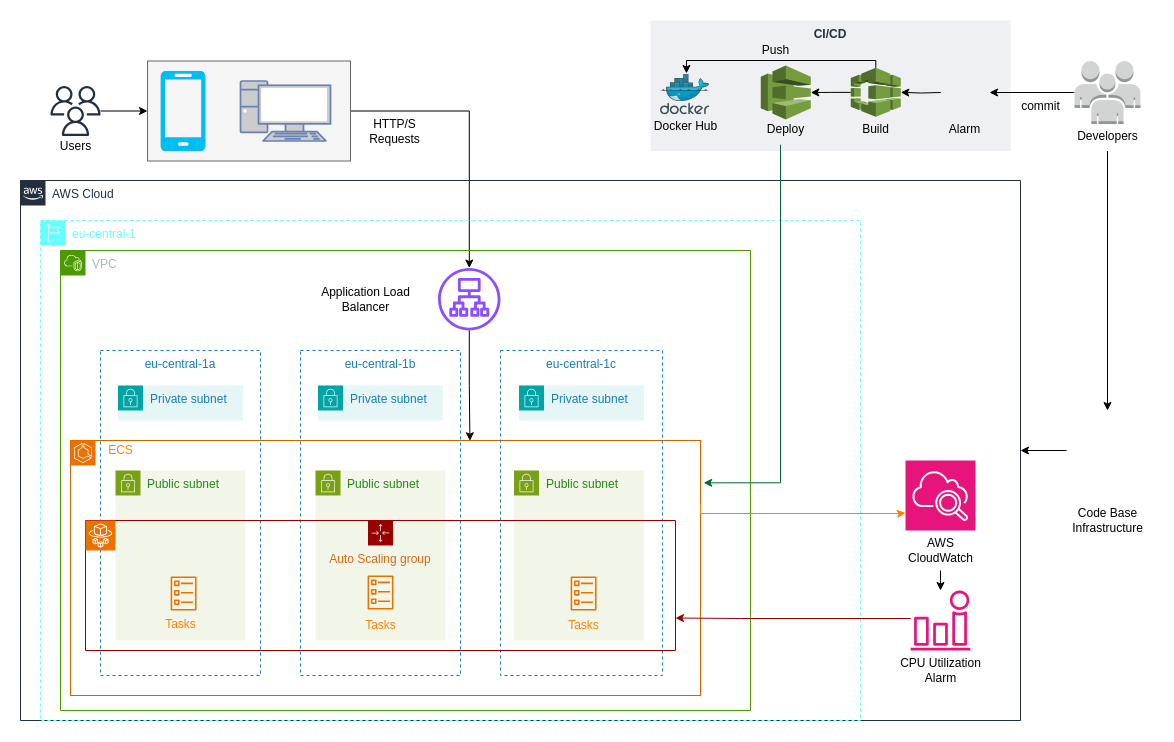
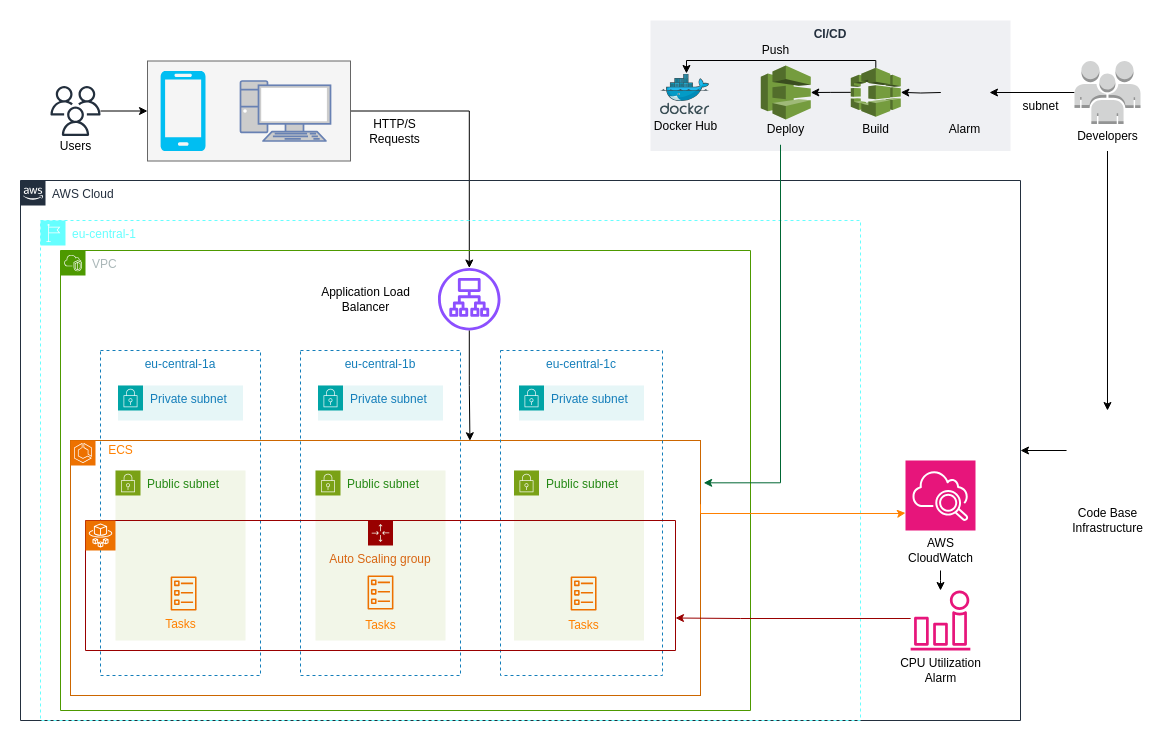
(1041, 107) -> (1041, 107)
